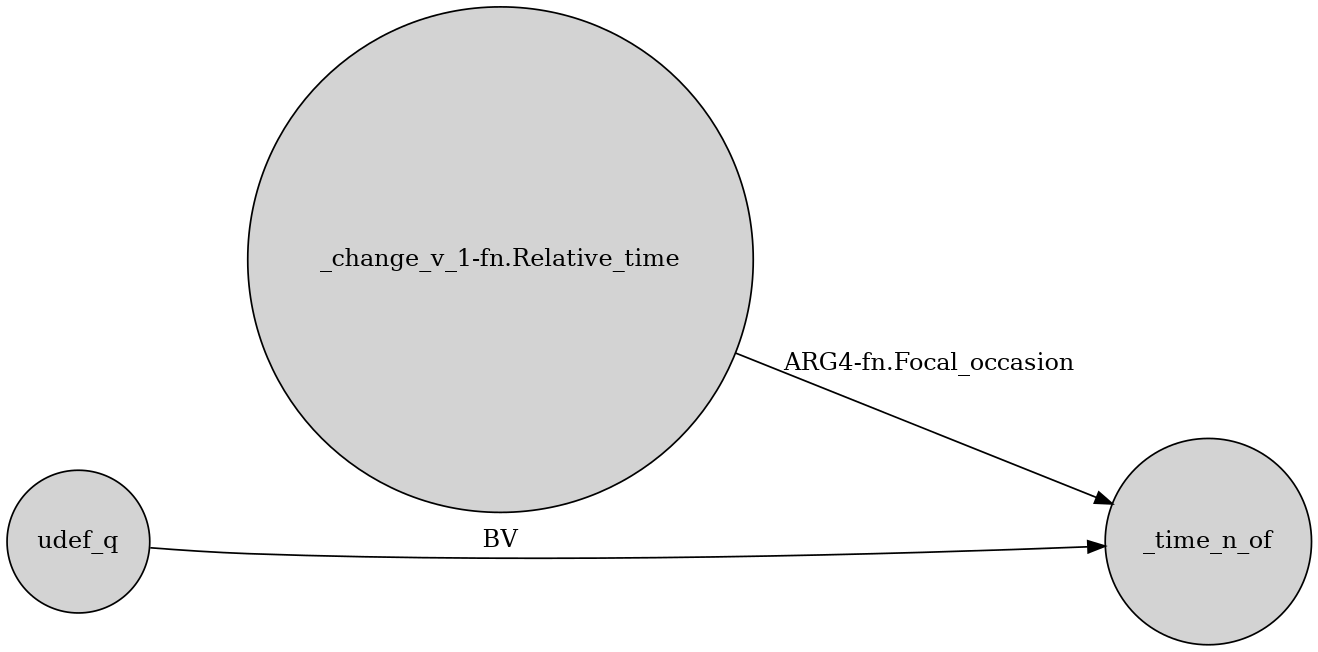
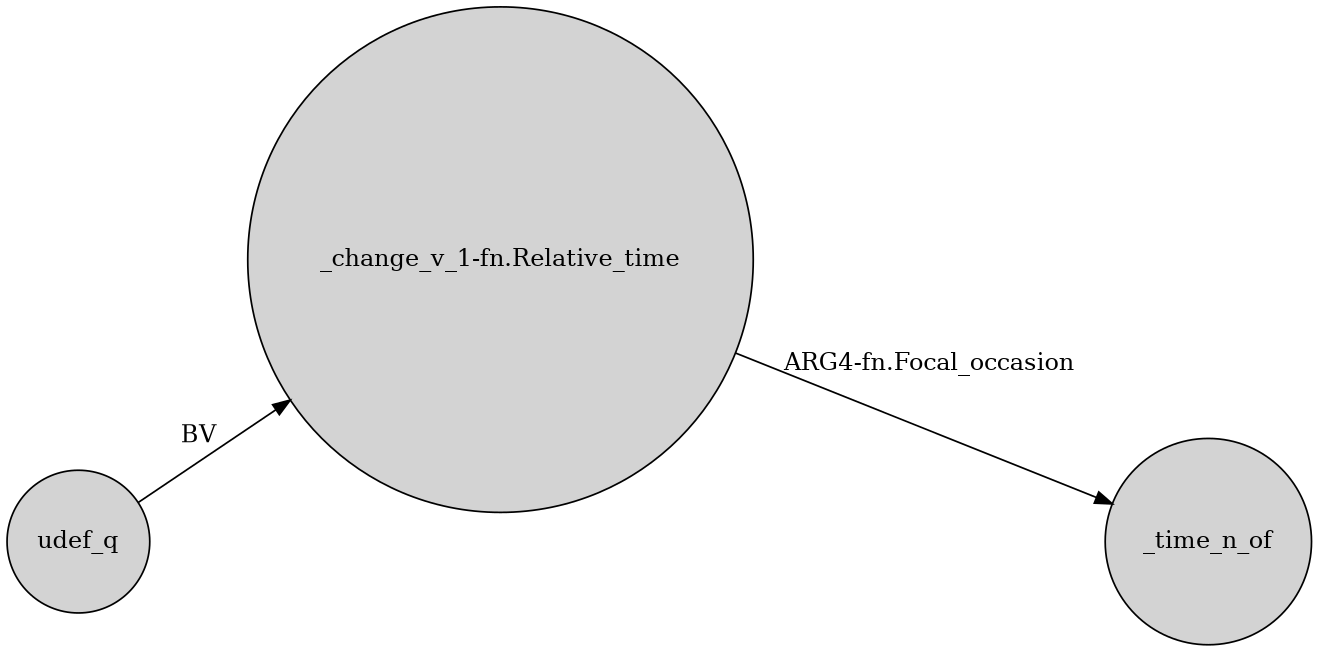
(619, 558) -> (207, 456)
